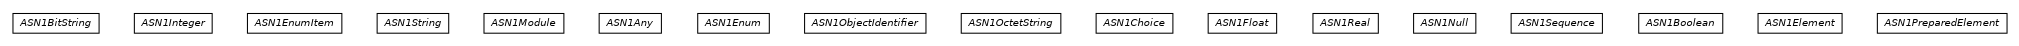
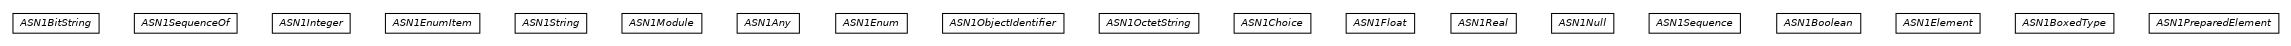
none -> (185, 23)
none -> (2064, 23)
